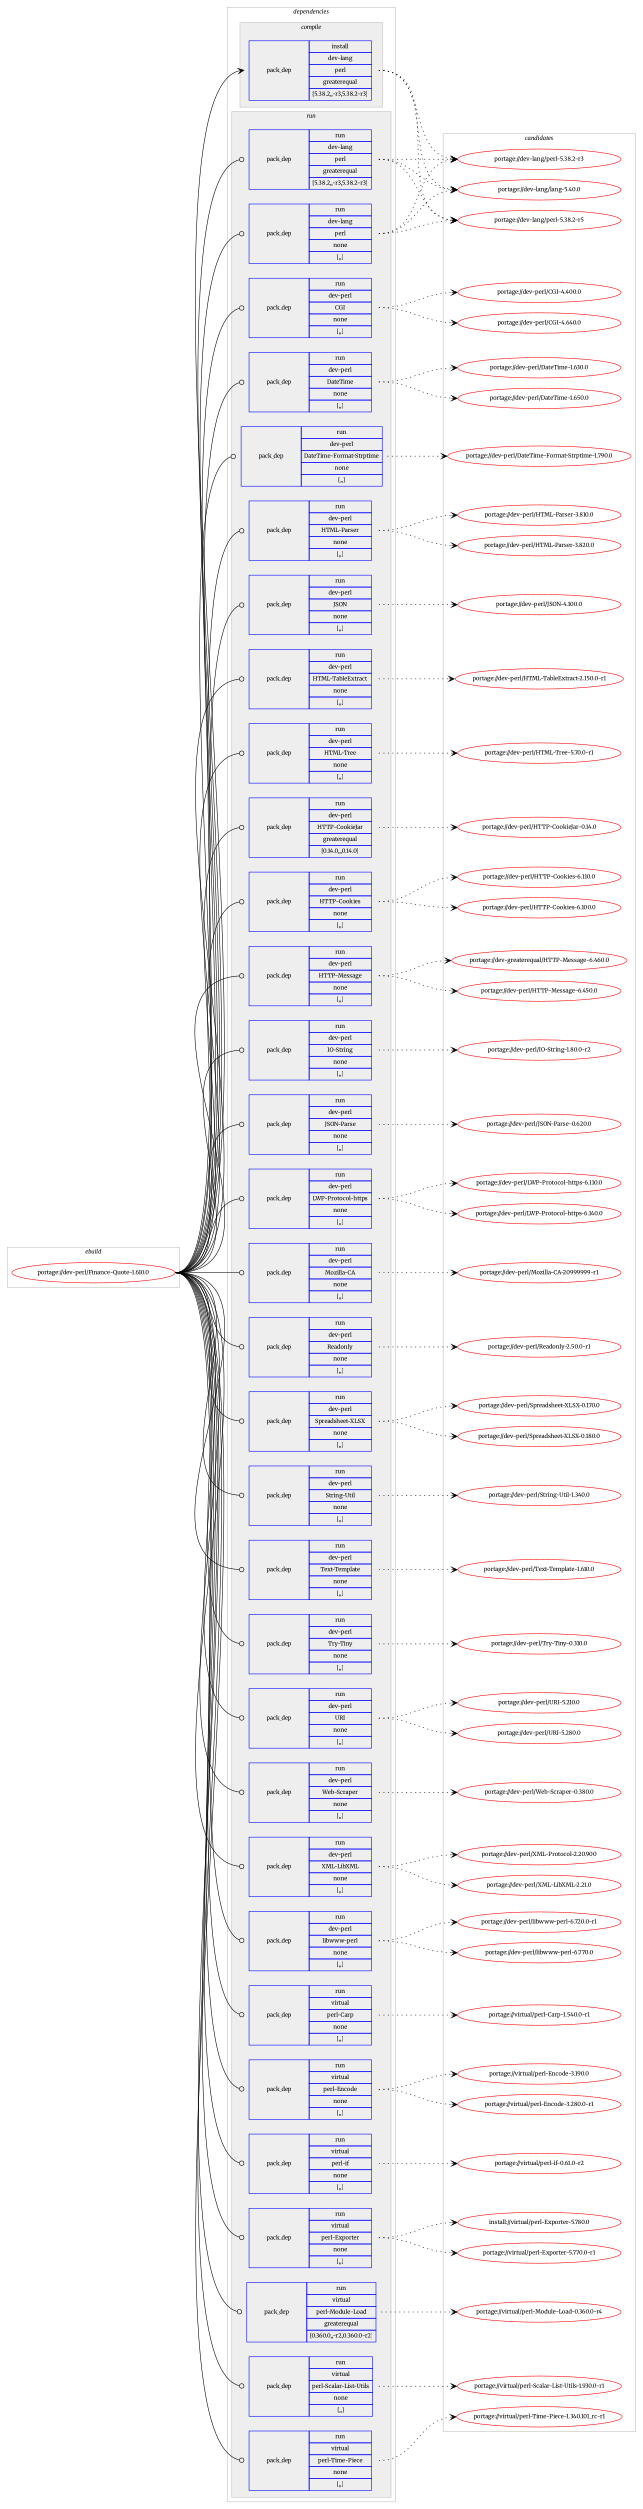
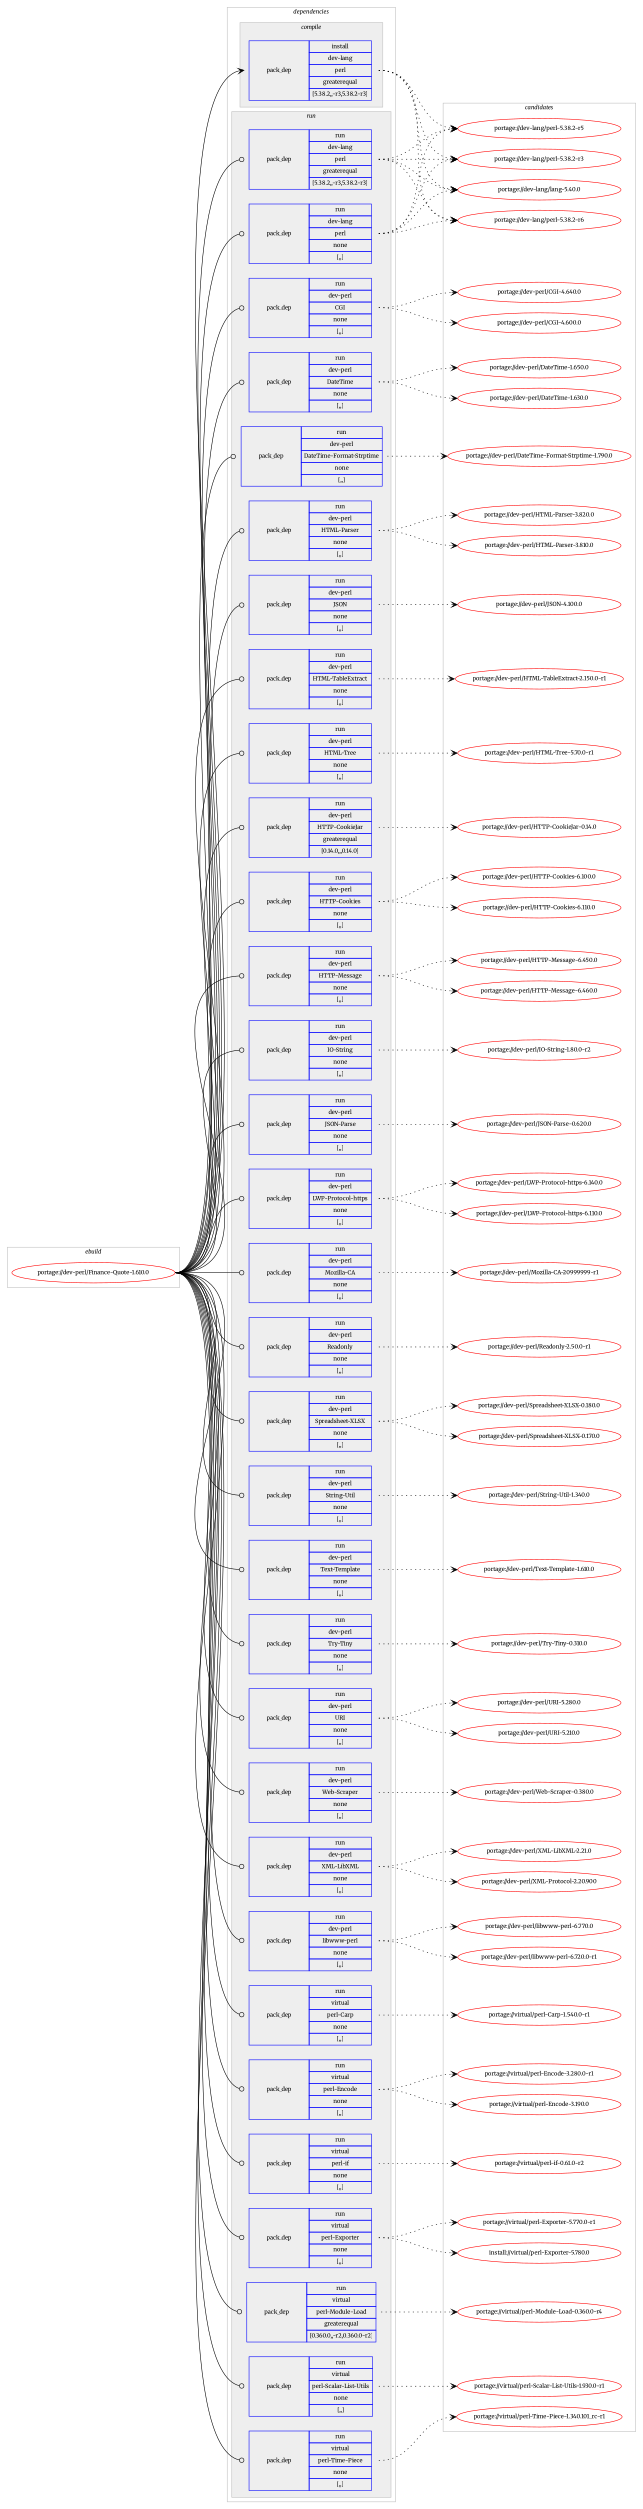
none -> (539, 220)
(539, 292) -> (539, 323)
(539, 960) -> (539, 991)
